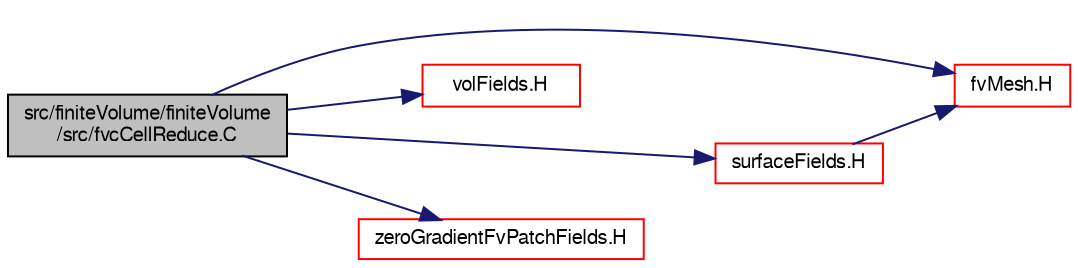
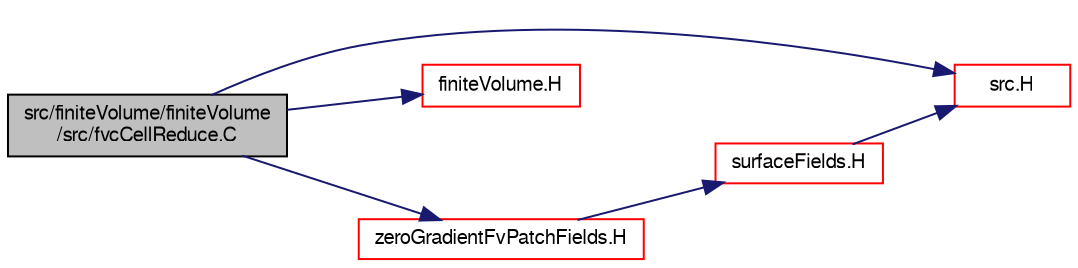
(501, 86) -> (501, 86)
(1012, 86) -> (1012, 86)
(491, 145) -> (641, 204)
